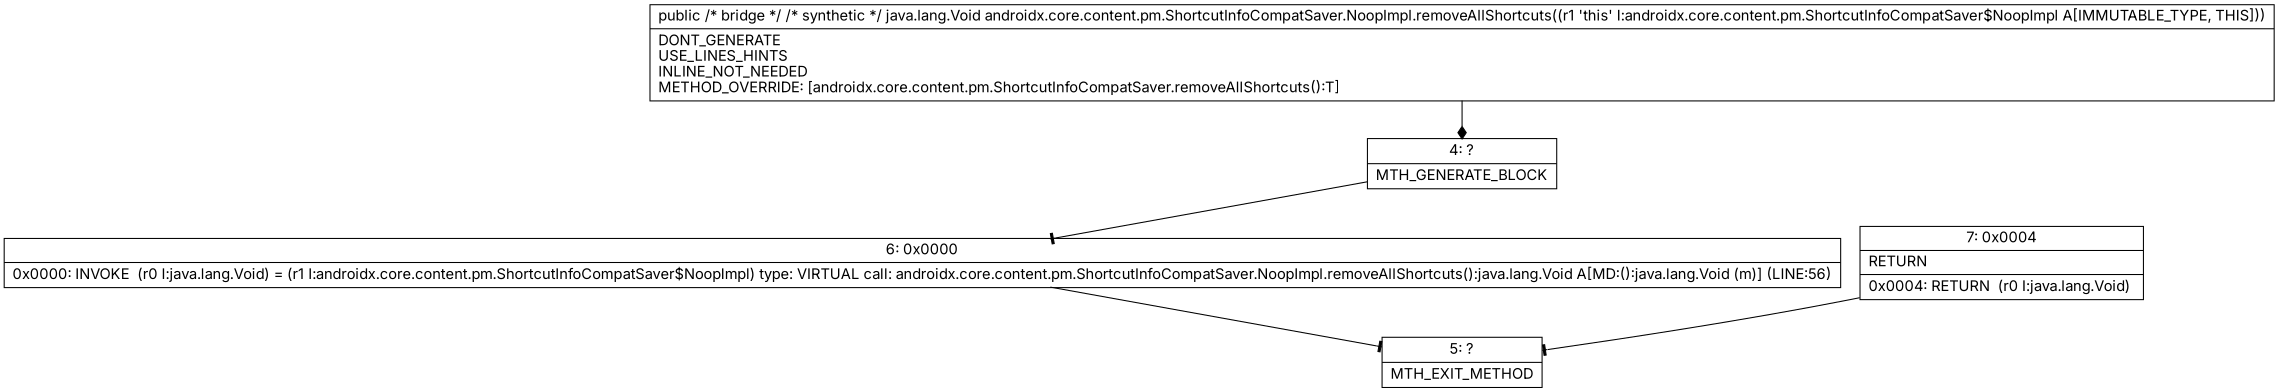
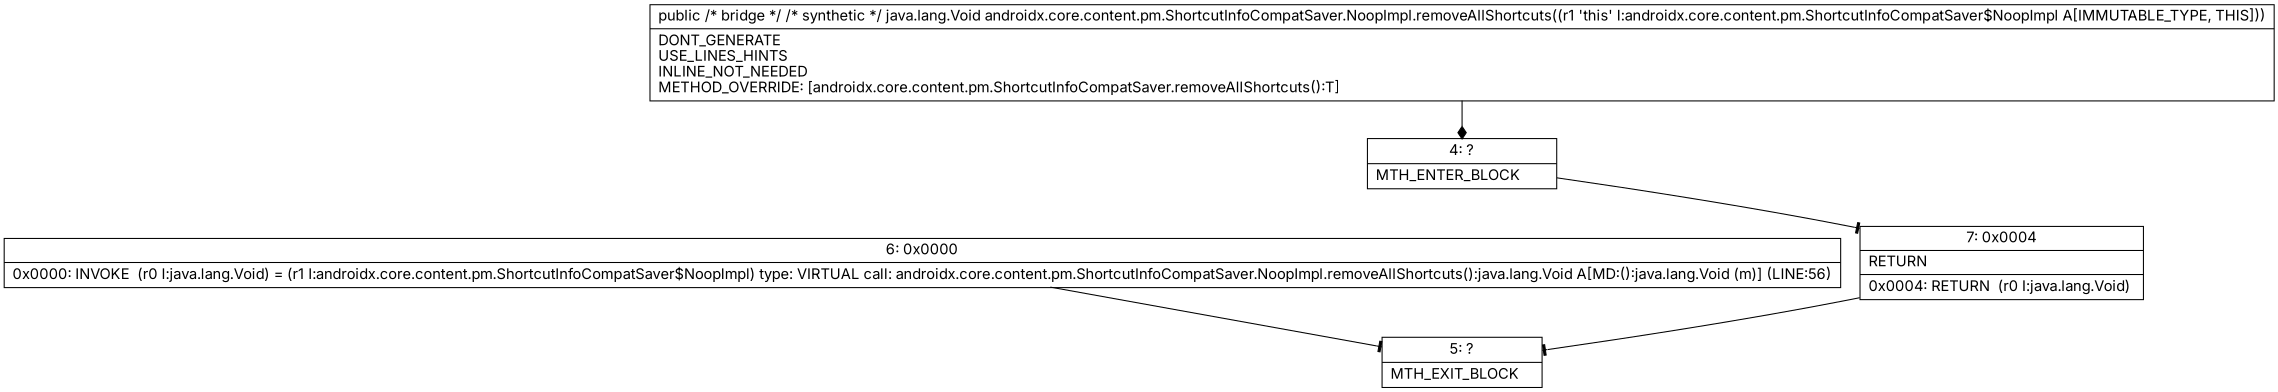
(1462, 176) -> (1448, 176)
(1211, 210) -> (1706, 201)
(1462, 374) -> (1455, 374)
